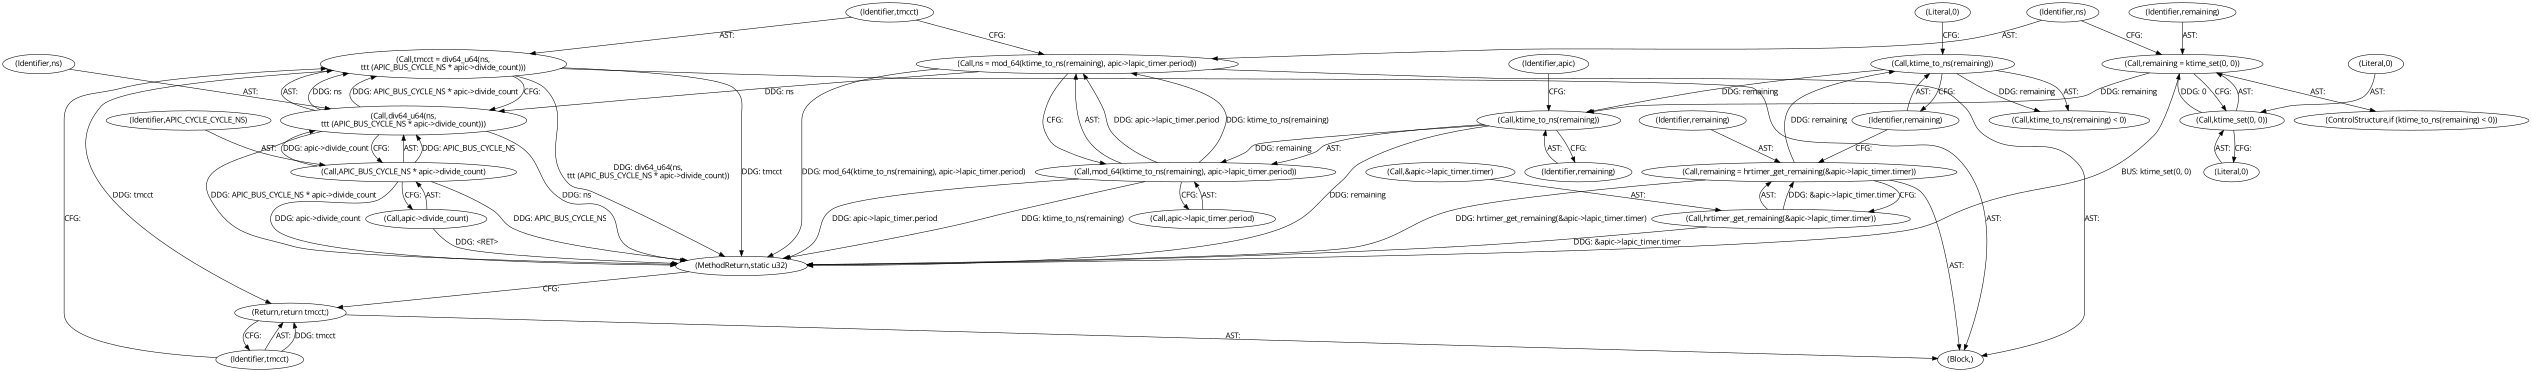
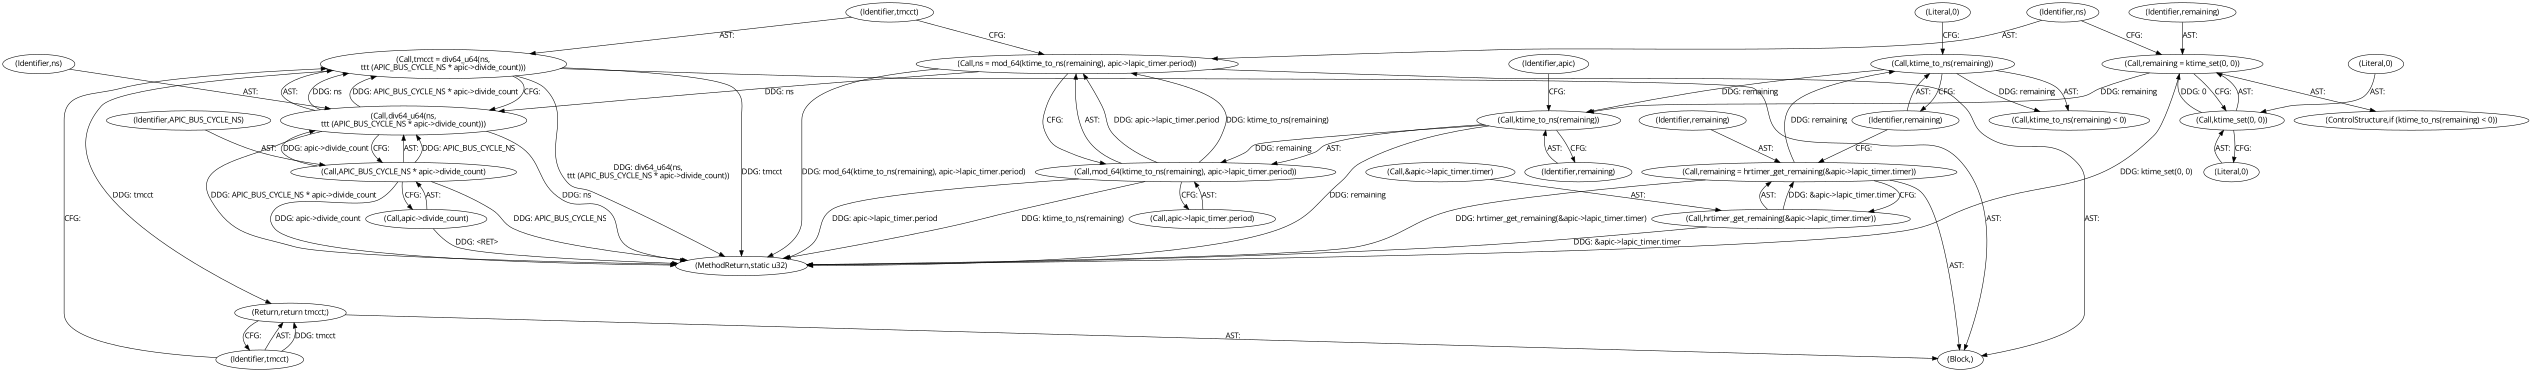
(189, 121) -> (189, 121)
(2156, 172) -> (2156, 172)
(516, 289) -> none
